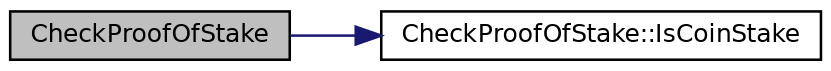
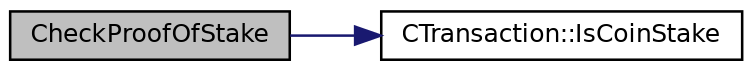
(601, 36) -> (562, 36)
